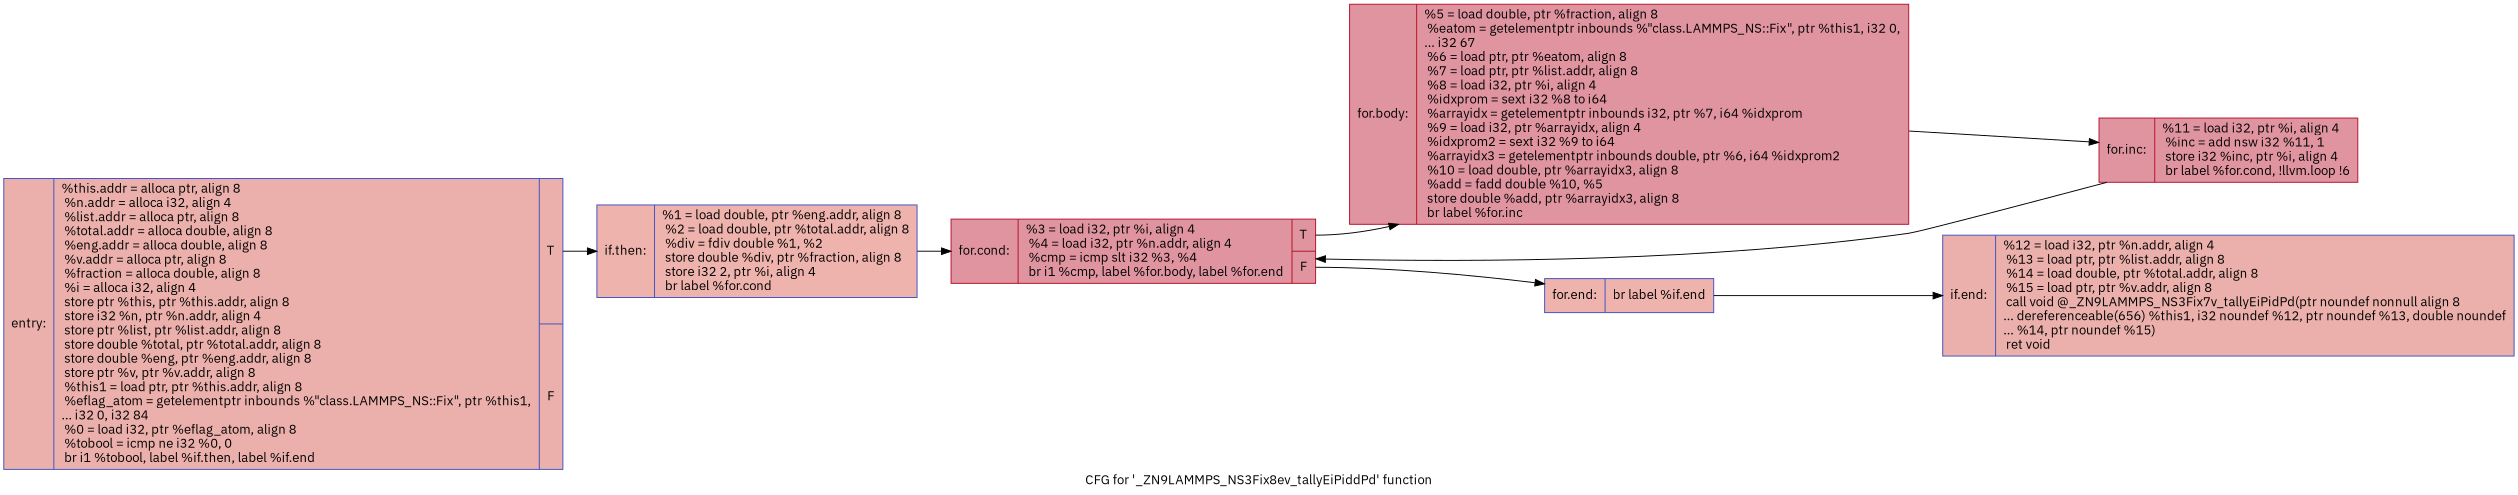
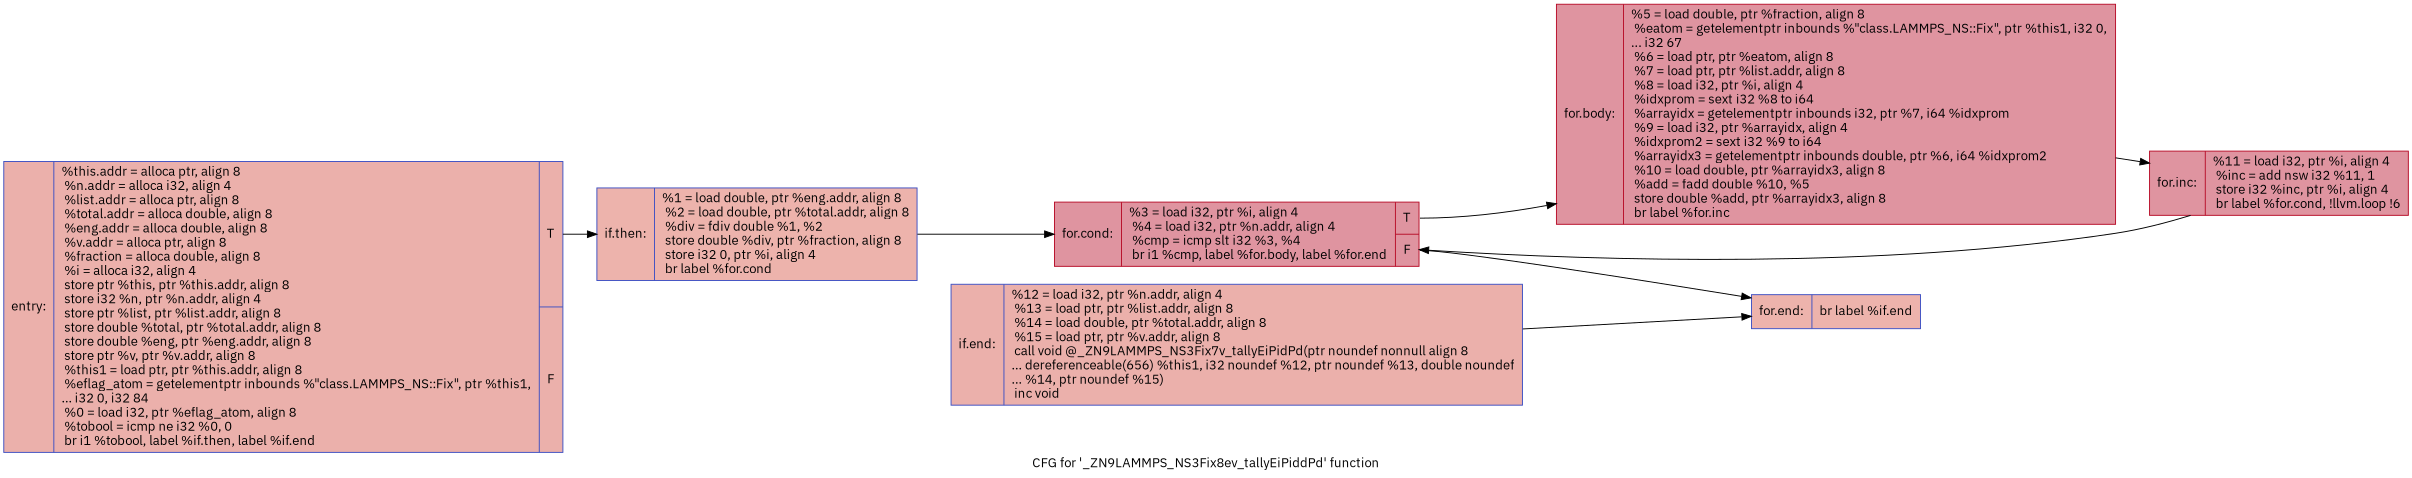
(739, 272) -> (739, 255)
(1823, 296) -> (1632, 323)
(2027, 345) -> (1036, 394)
